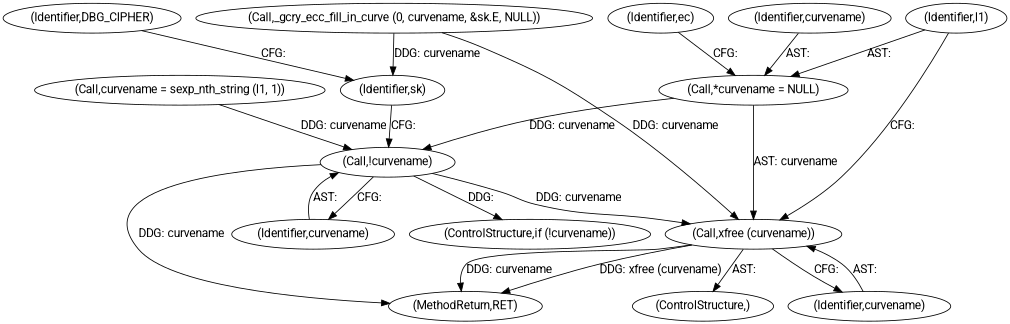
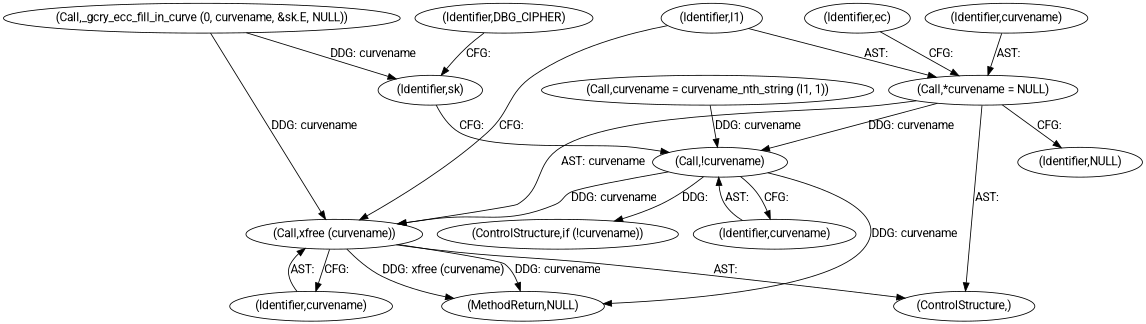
(180, 90) -> (708, 90)
none -> (1080, 162)
none -> (974, 194)
(465, 306) -> (523, 306)
